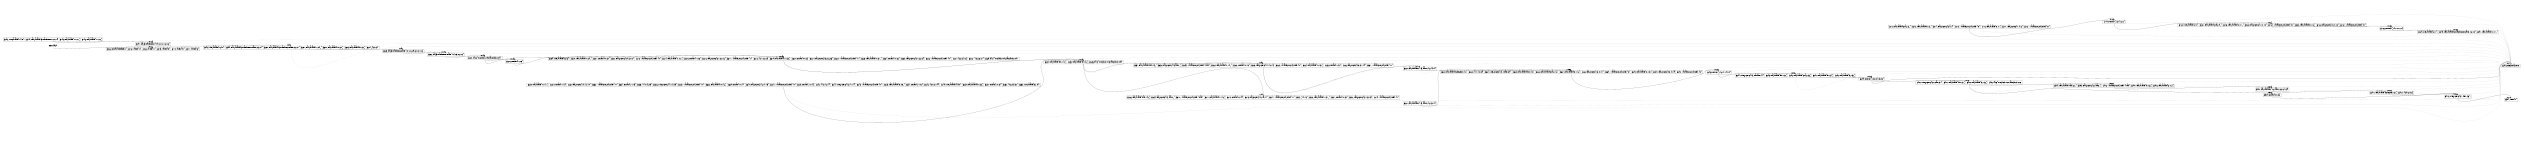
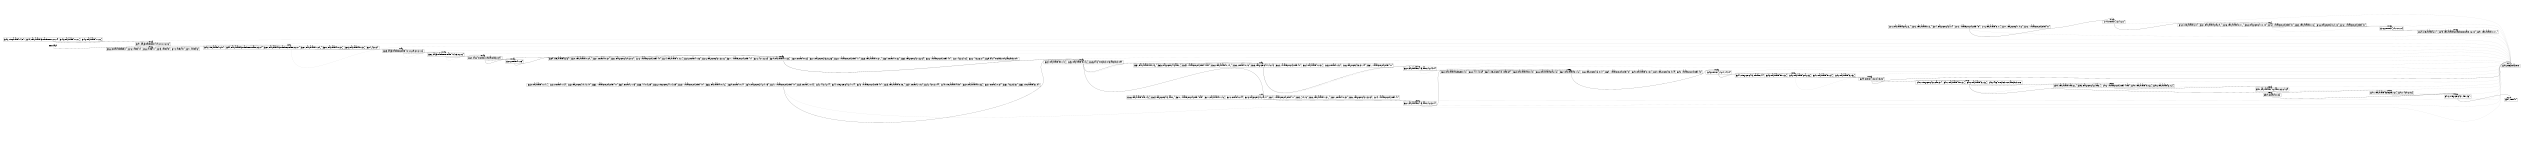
none -> (1310, 100)
